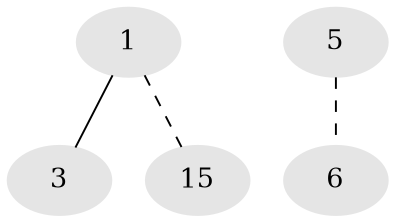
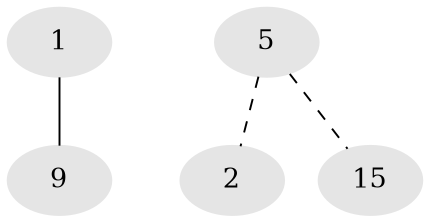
(163, 111) -> (319, 111)
(60, 180) -> (60, 180)
(336, 180) -> (232, 180)
